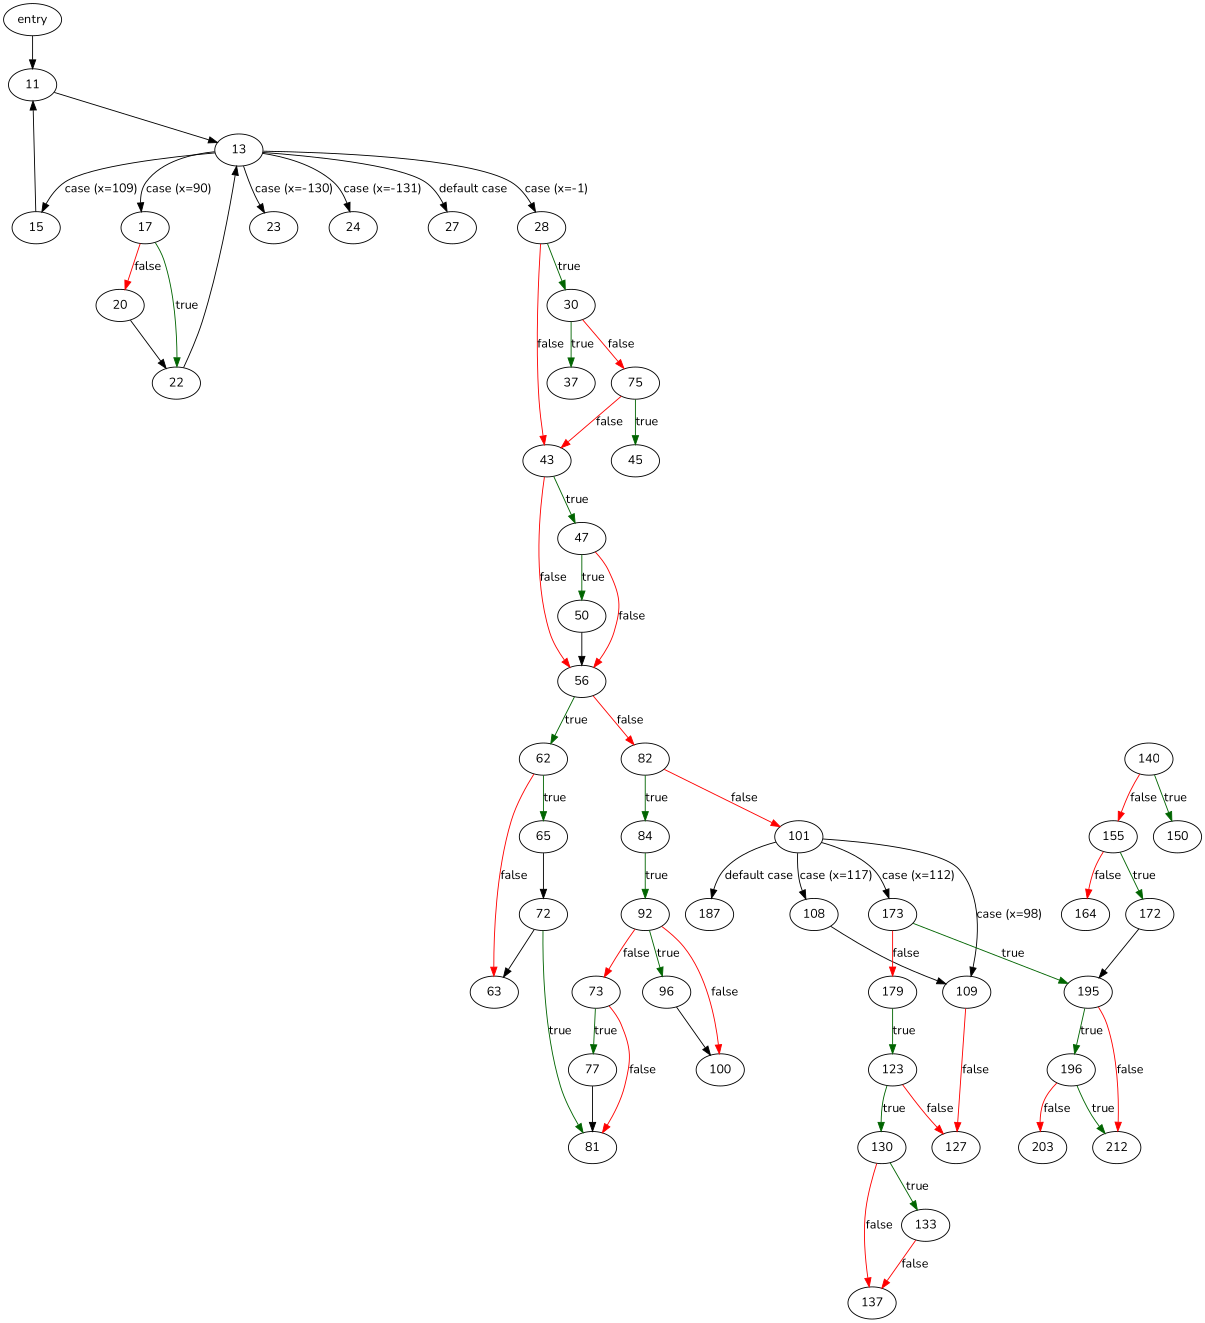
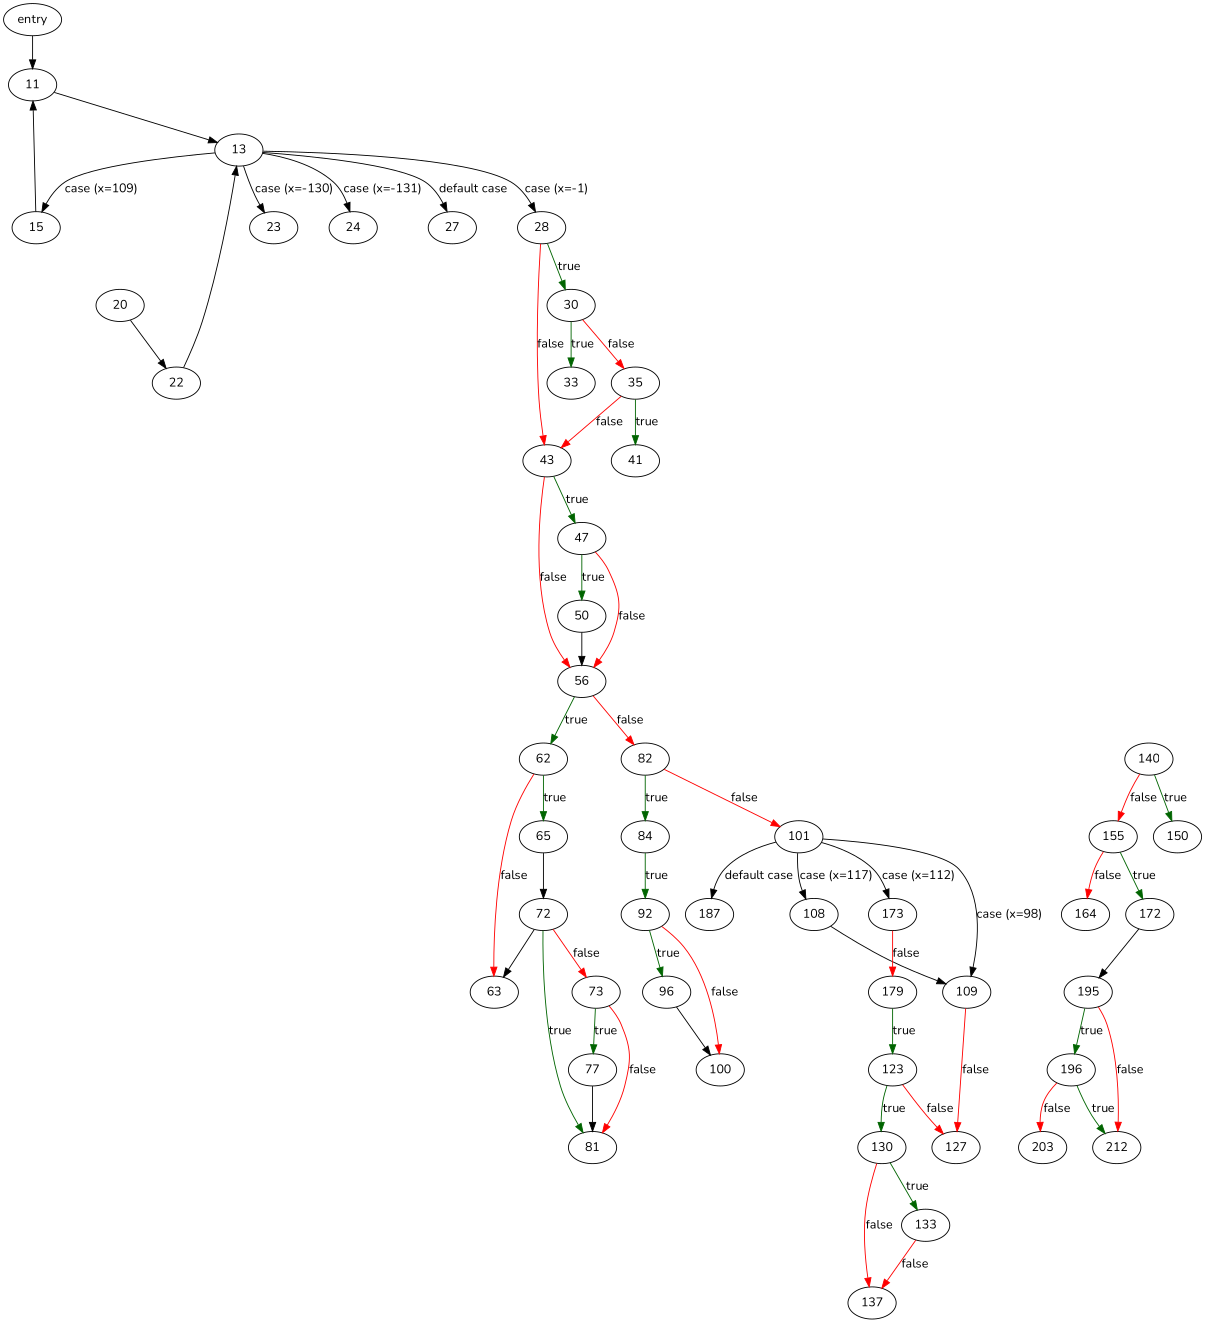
(145, 228) -> none
(571, 383) -> (571, 383)
(635, 383) -> (635, 383)
(635, 461) -> (635, 461)
(621, 949) -> (567, 949)
(986, 952) -> none
